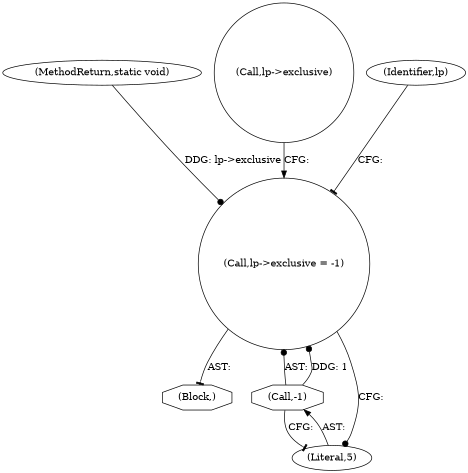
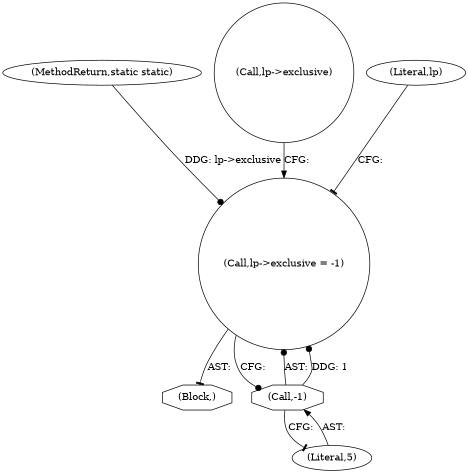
(102, 73) -> (102, 73)
(416, 73) -> (416, 73)
(357, 386) -> (237, 365)
